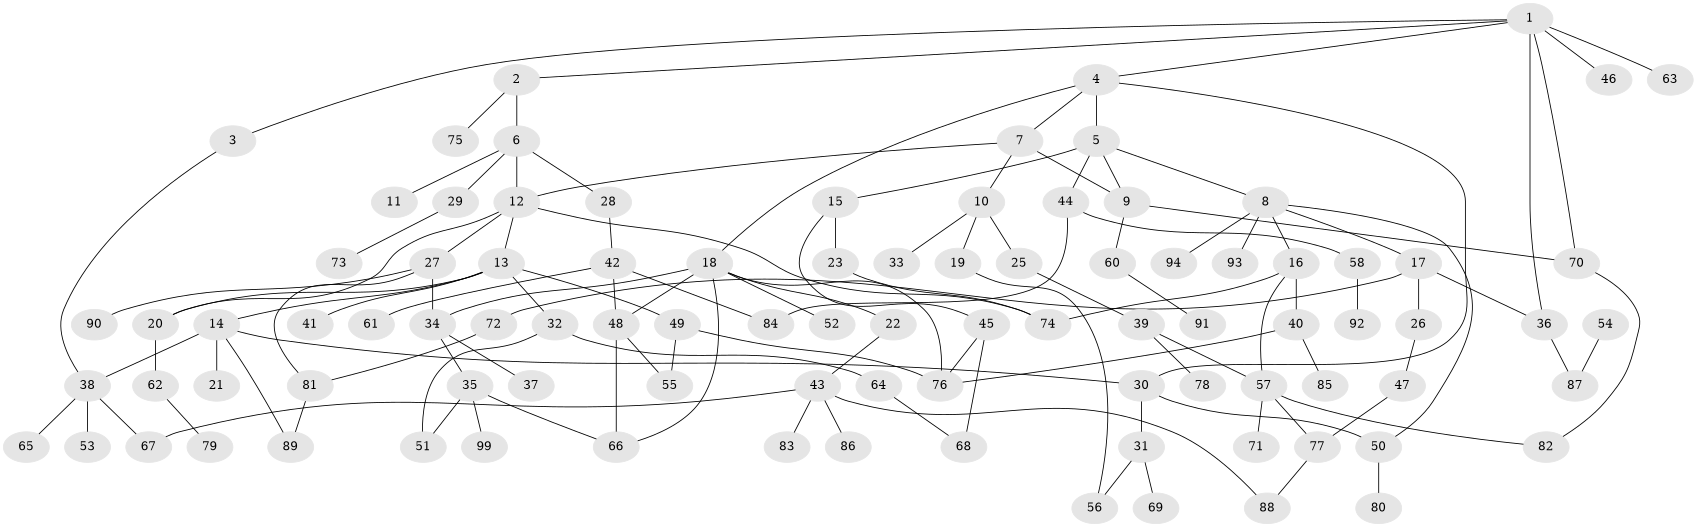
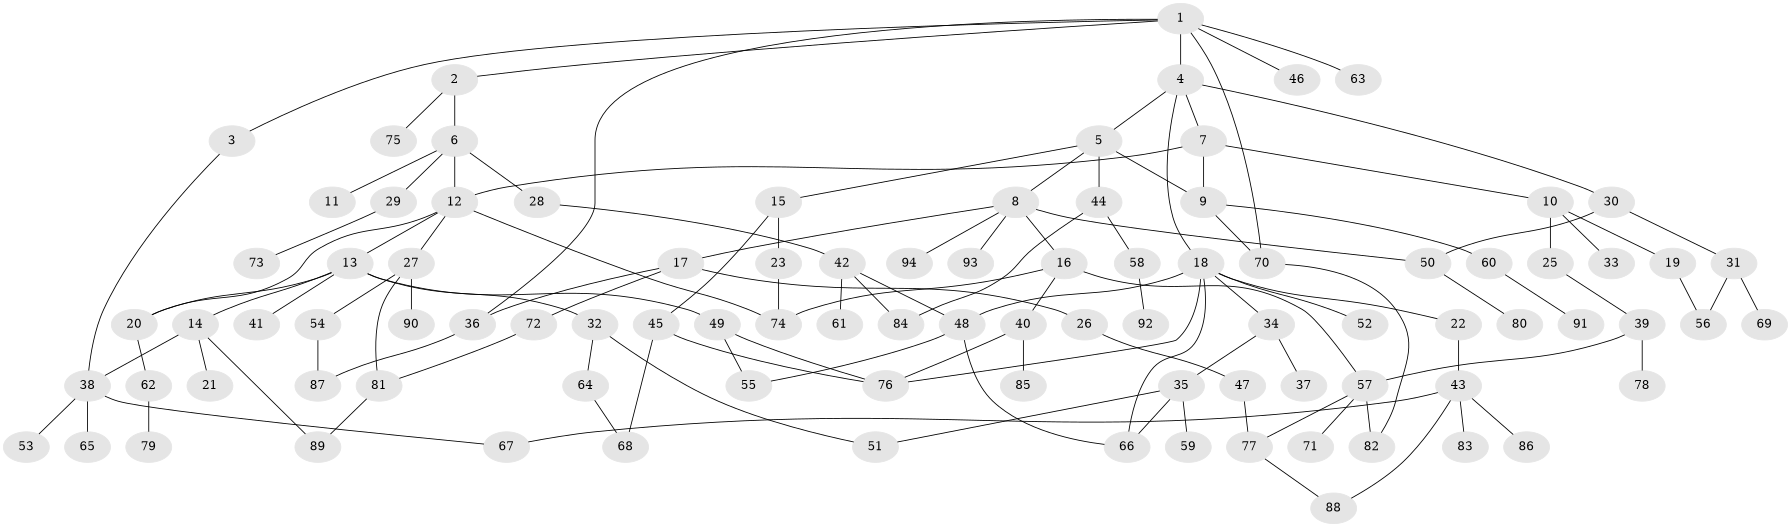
(433, 294) -> (365, 294)
(700, 363) -> none
(485, 447) -> (1188, 447)
